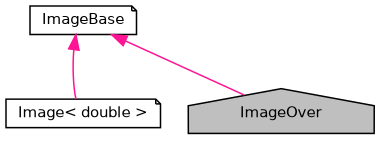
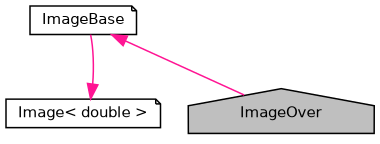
(73, 74) -> (93, 59)
